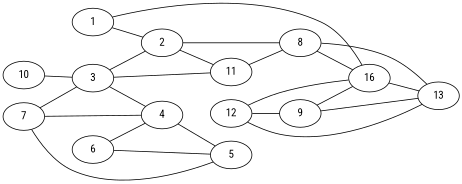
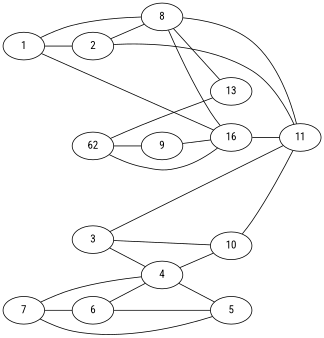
none -> (90, 22)
(128, 60) -> none
(404, 87) -> (266, 137)
(58, 97) -> (58, 310)
(370, 105) -> none
(231, 113) -> (93, 146)
none -> (269, 193)
none -> (197, 260)
